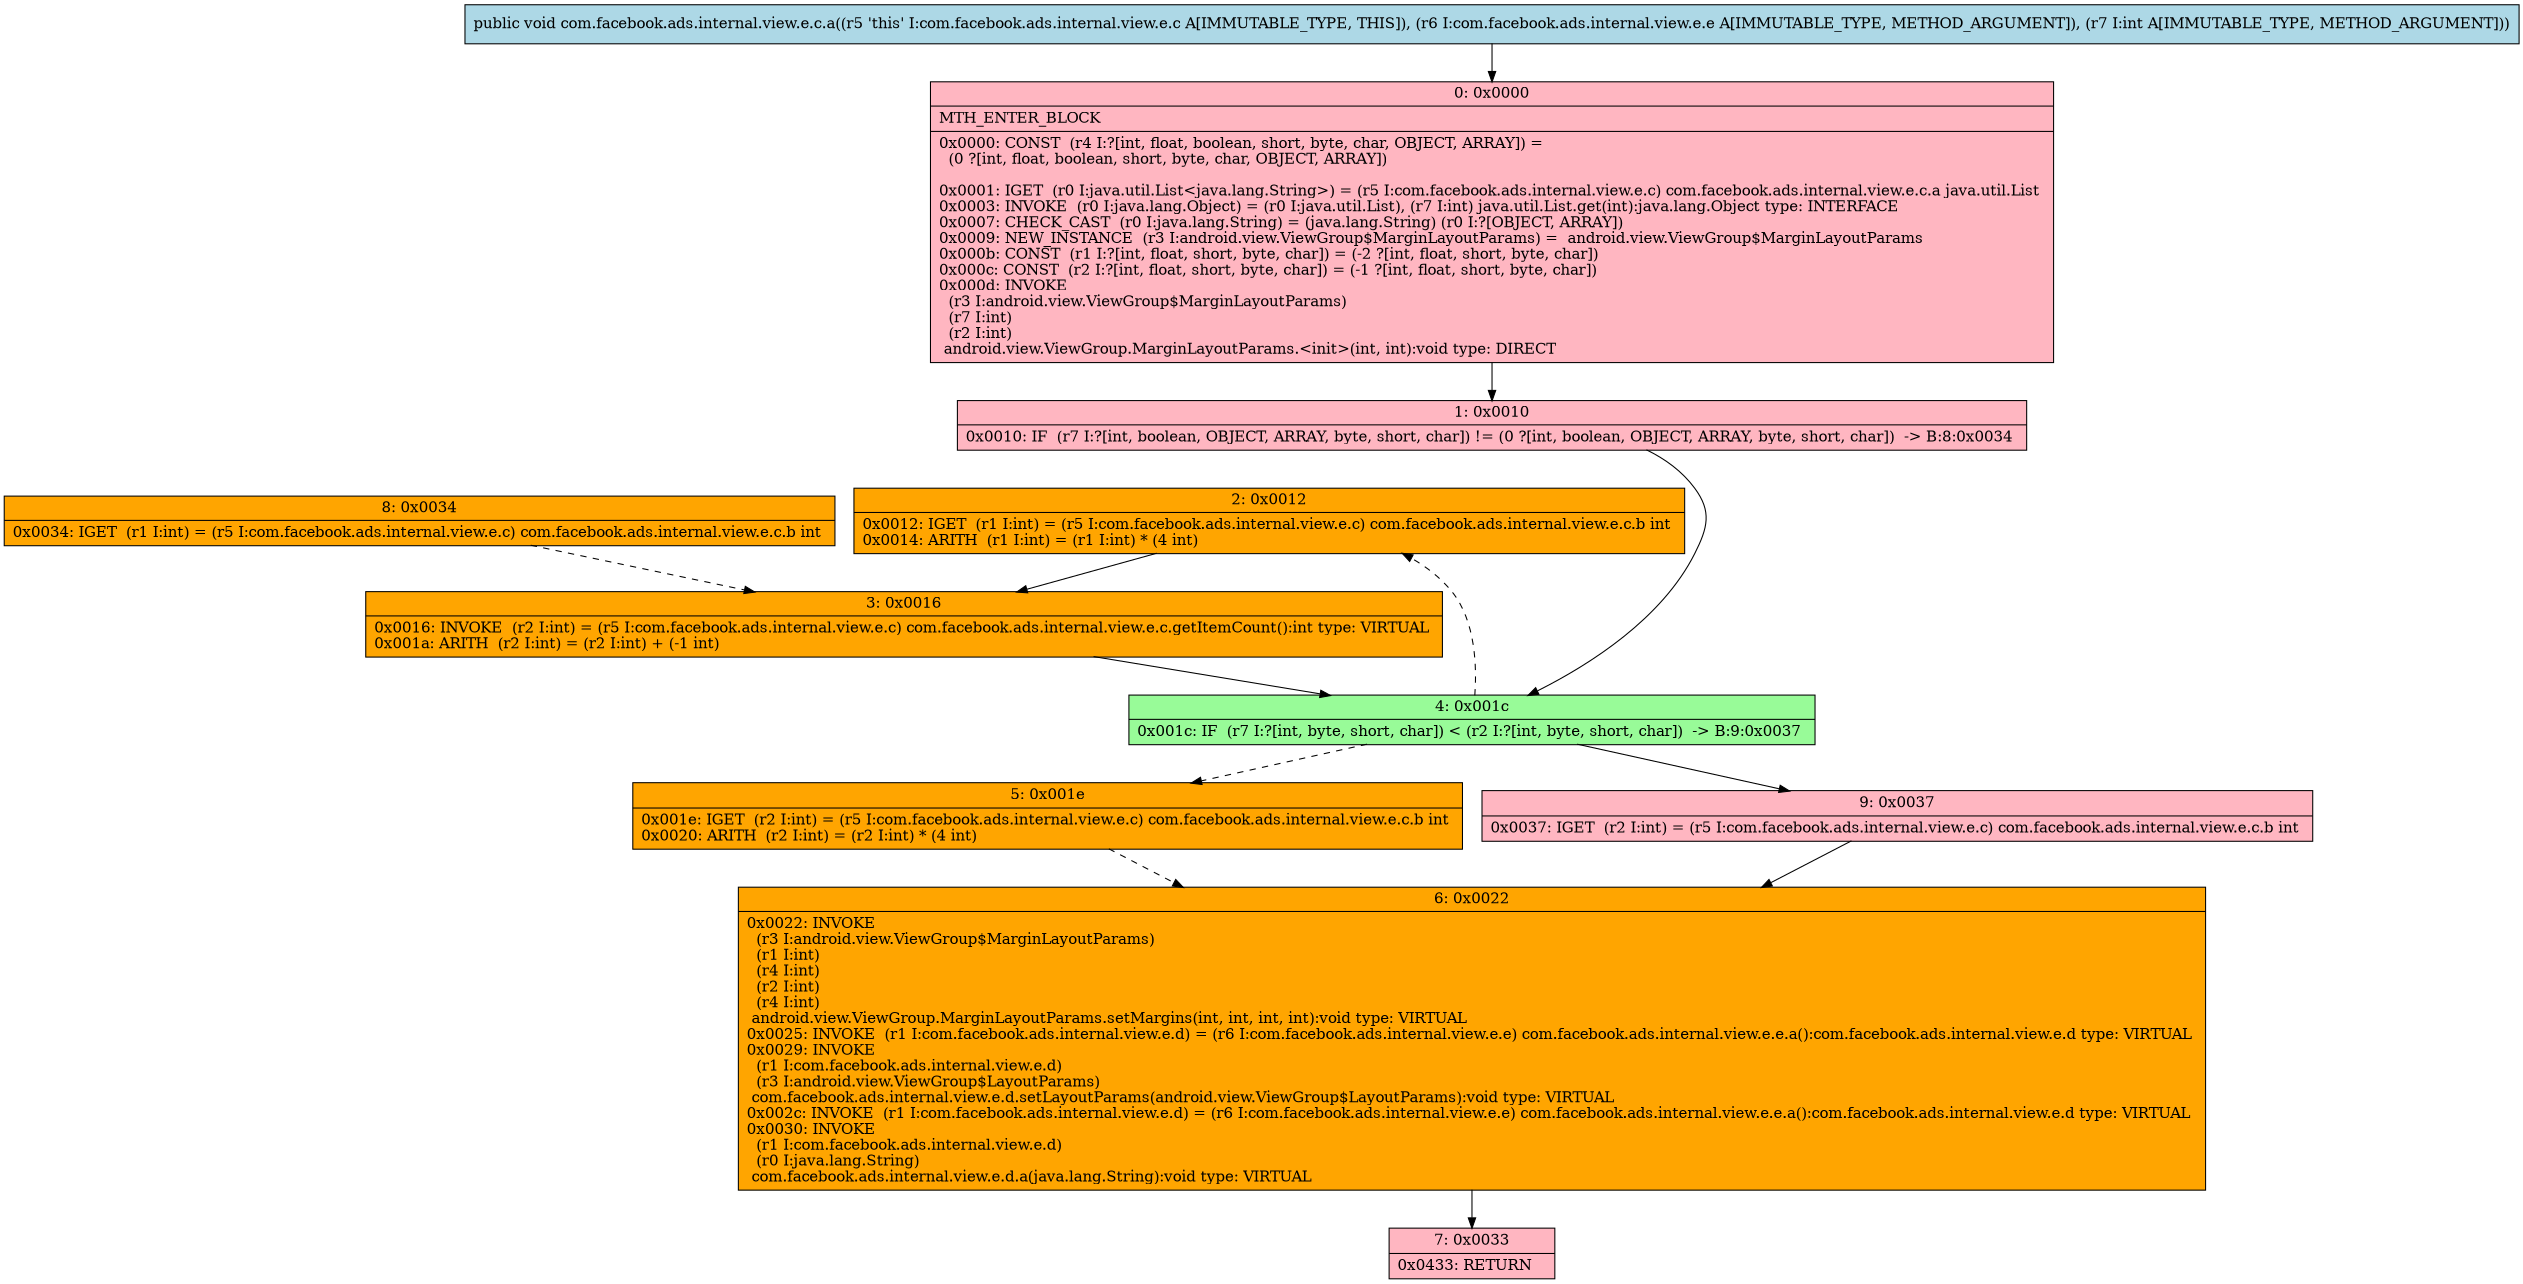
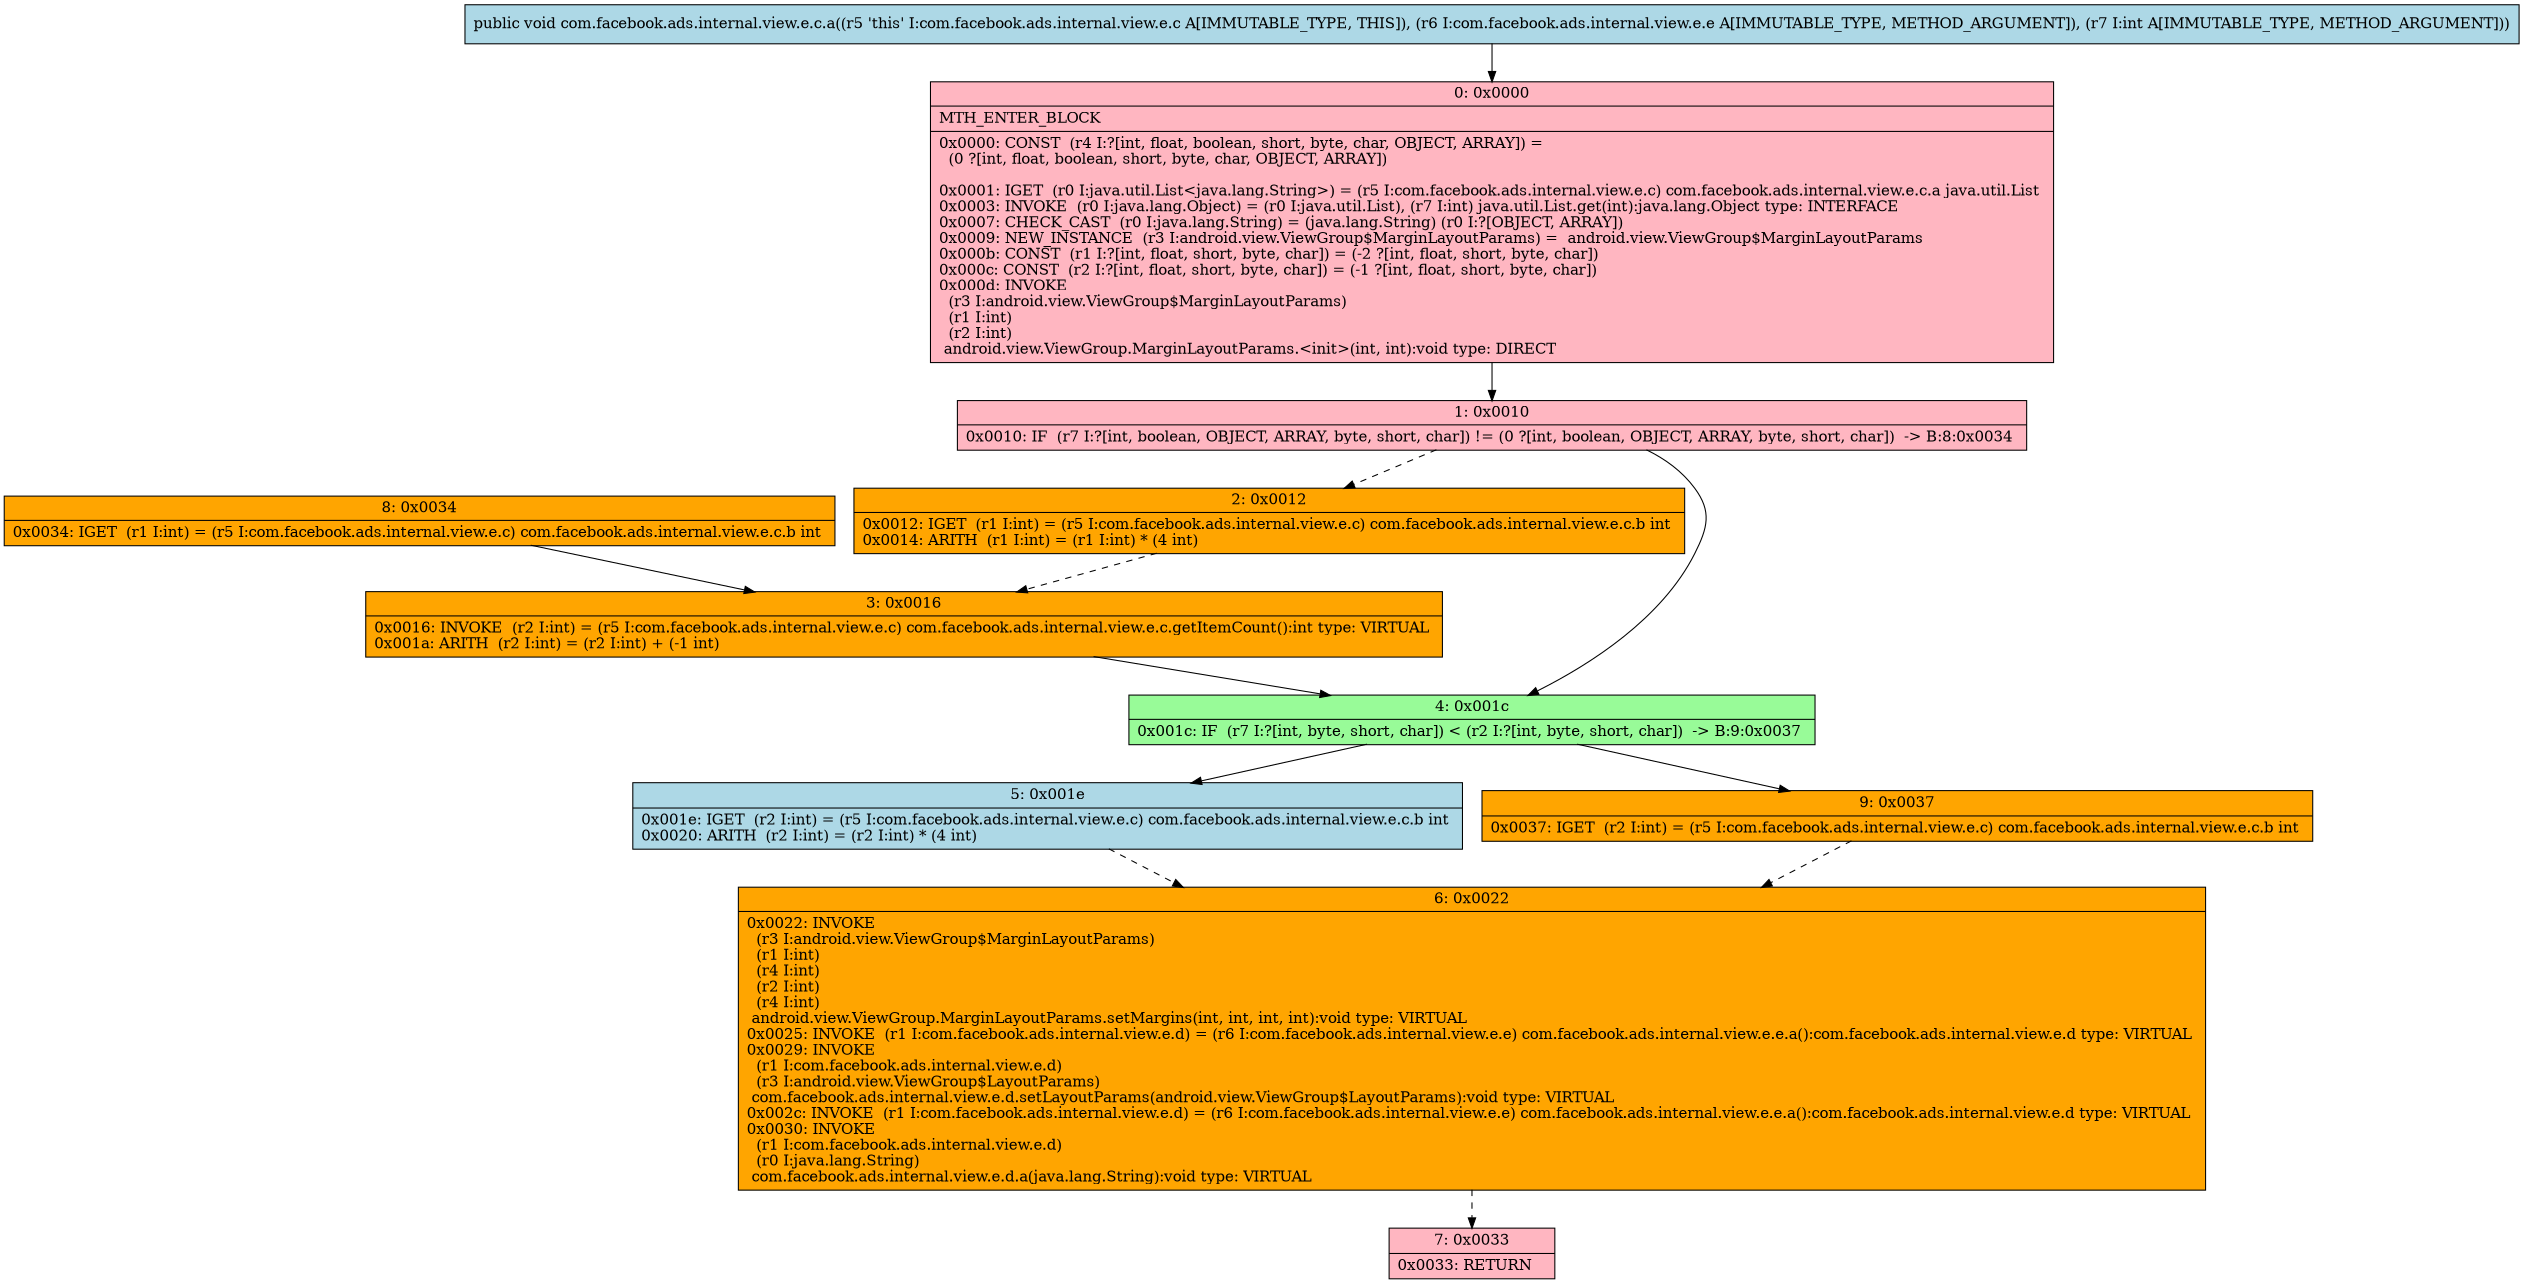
(976, 318) -> (976, 318)
(637, 568) -> (637, 568)
(1092, 571) -> (1092, 571)
(1466, 616) -> (1395, 467)
(1284, 762) -> (1284, 762)
(1048, 816) -> (1048, 816)
(1897, 816) -> (1897, 816)
(1811, 862) -> (1811, 862)
(1472, 1204) -> (1472, 1204)
(1472, 1266) -> (1472, 1266)
